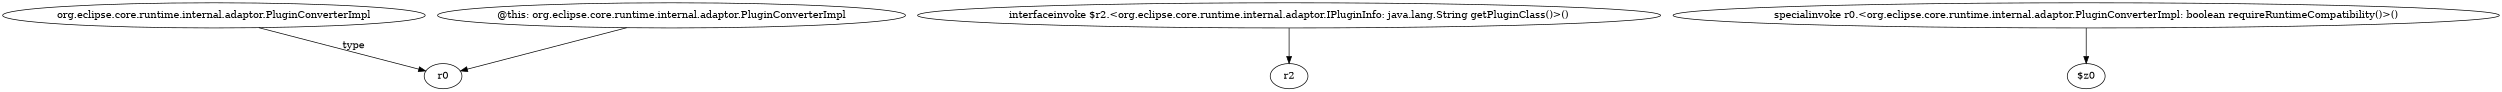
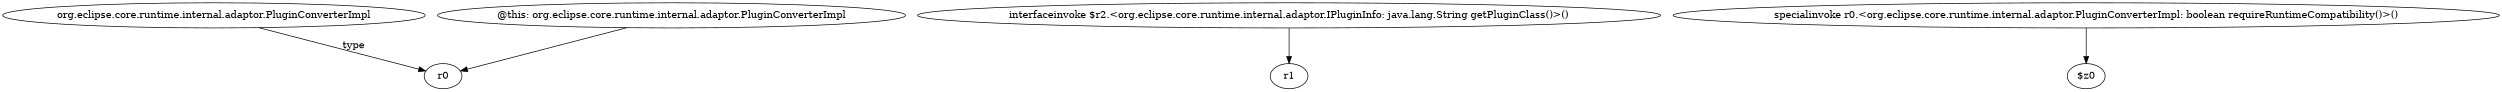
(1289, 76) -> (1289, 76)
